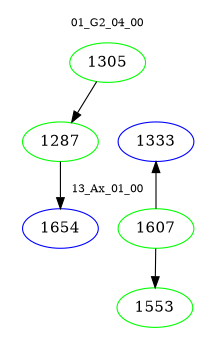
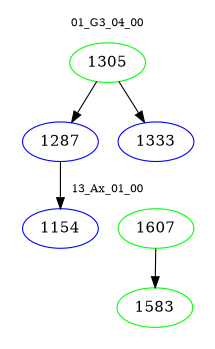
(108, 24) -> (108, 24)
(60, 142) -> (60, 142)
(156, 191) -> (129, 97)
(60, 229) -> (60, 229)
(155, 308) -> (155, 308)
